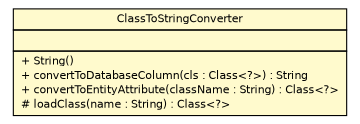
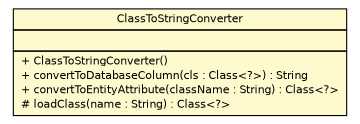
(48, 61) -> (95, 61)
